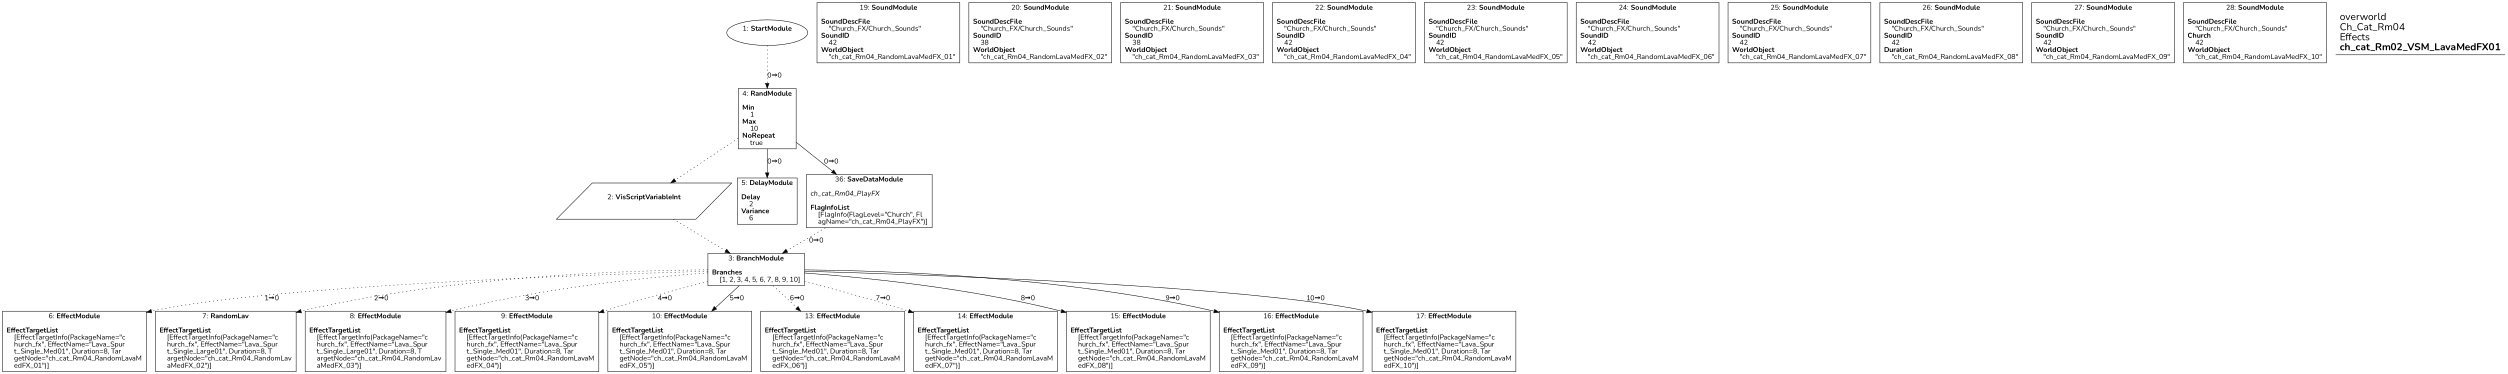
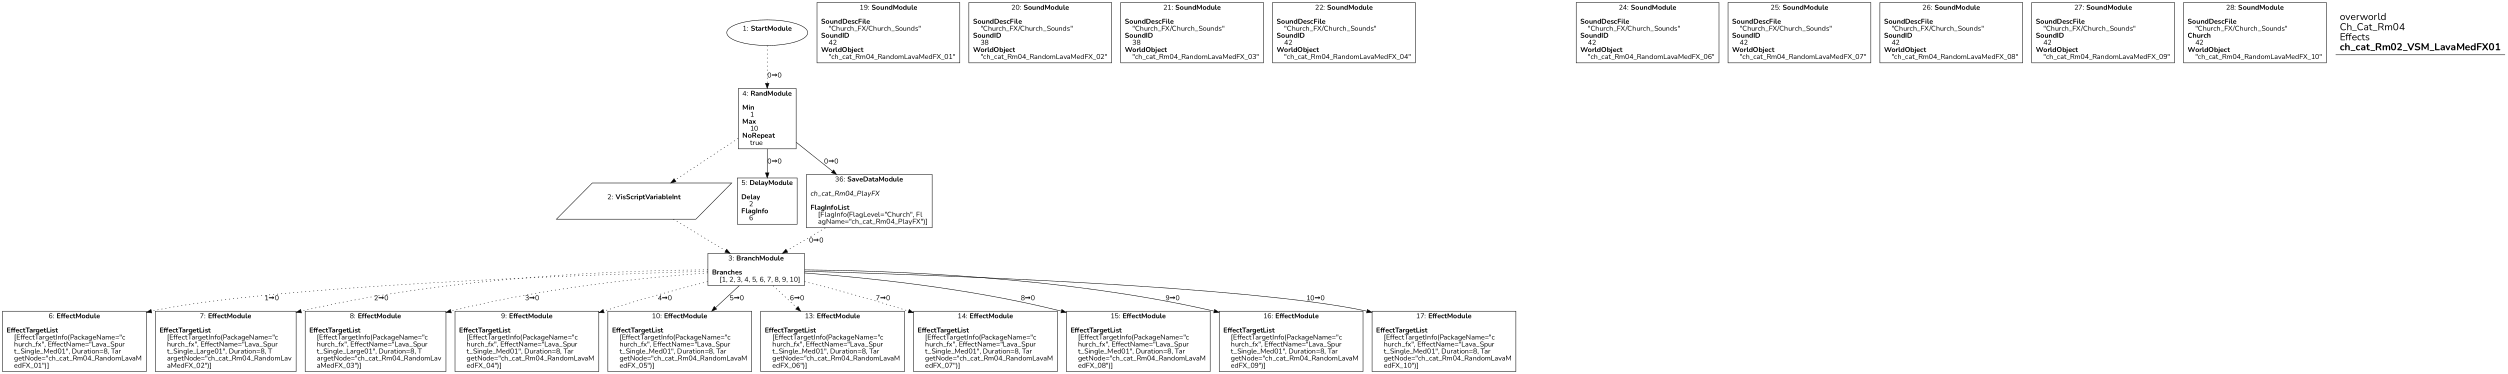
(1496, 33) -> none
(1898, 50) -> (1905, 50)
(755, 211) -> (755, 211)
(230, 316) -> (230, 316)
